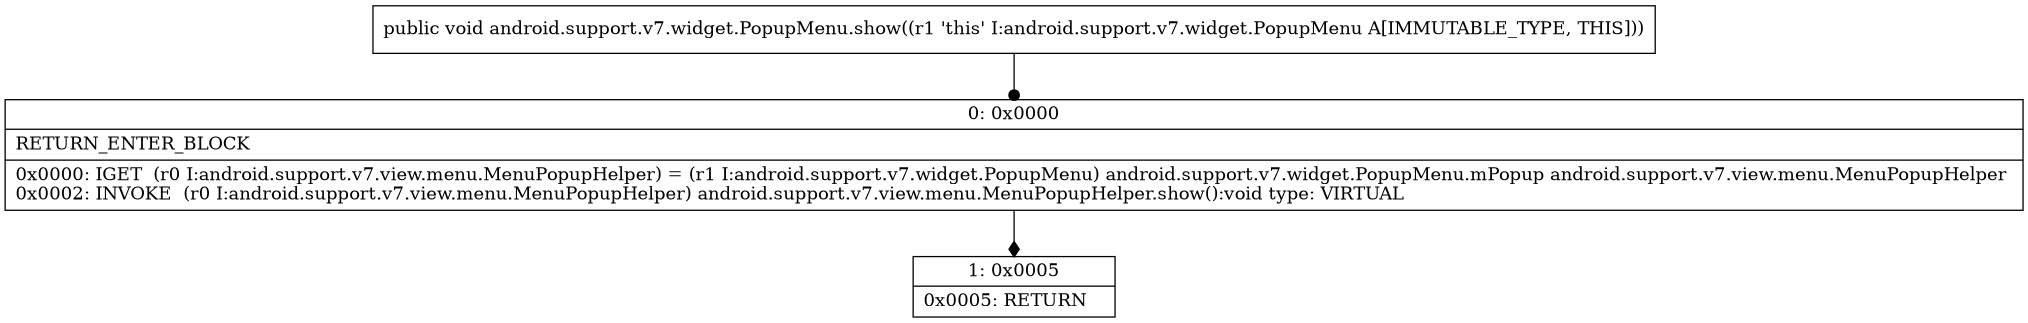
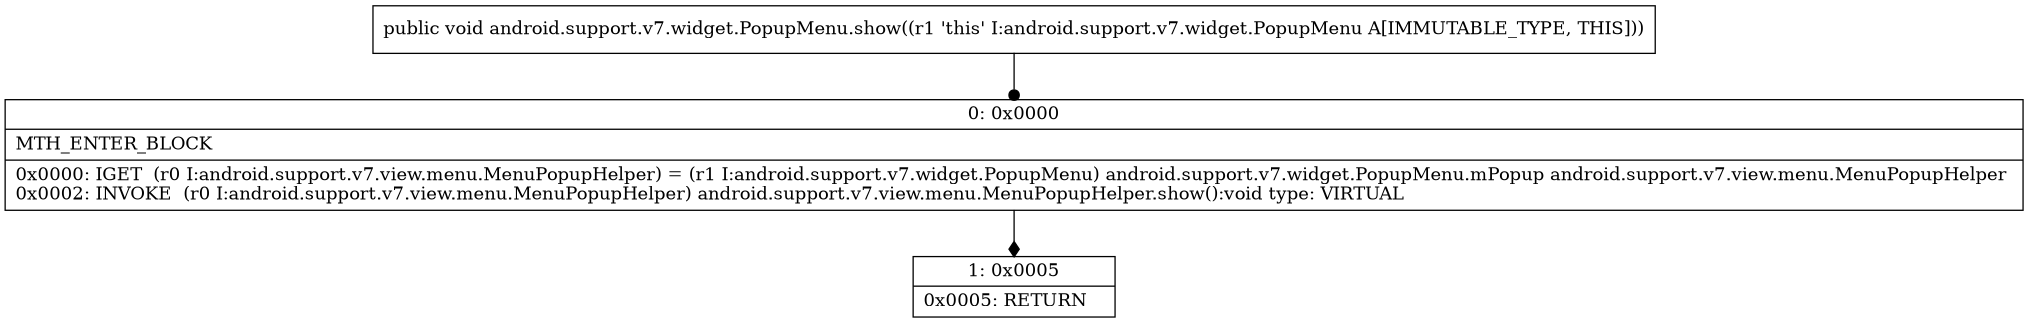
(133, 144) -> (114, 144)
